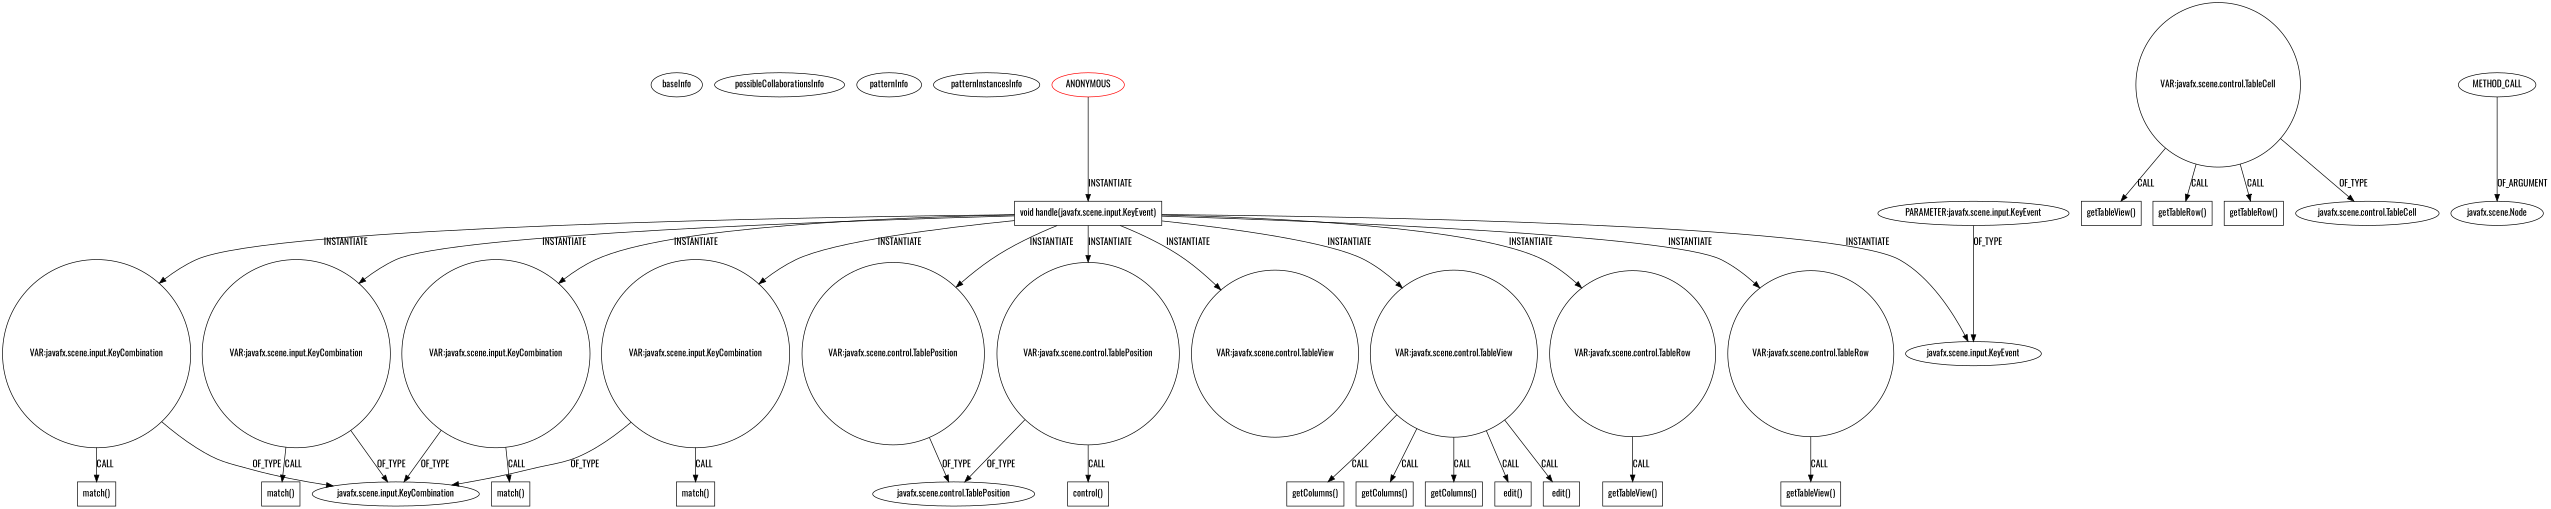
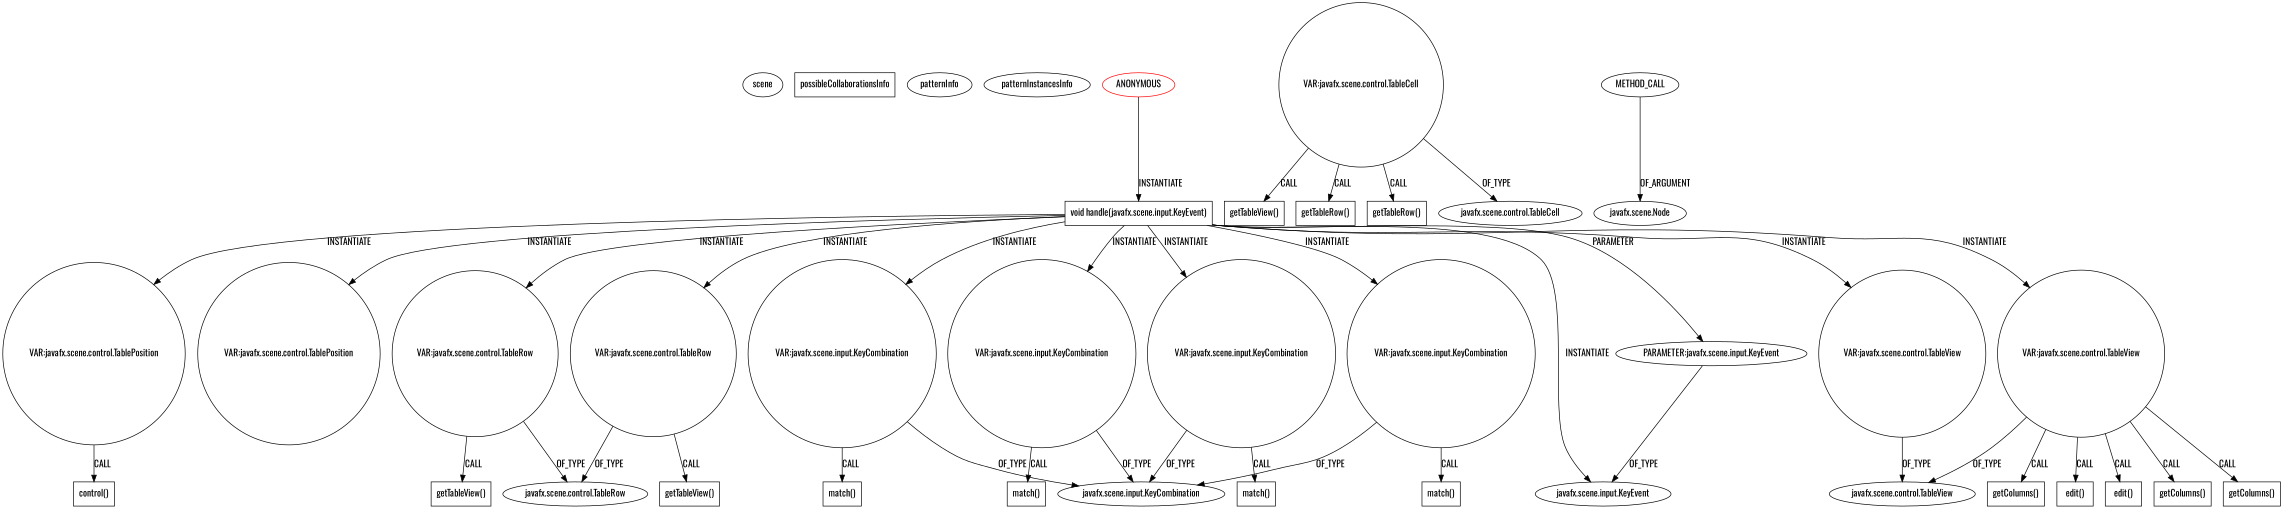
(677, 85) -> (763, 85)
(780, 85) -> (845, 85)
none -> (1474, 227)
none -> (575, 494)
(954, 494) -> none
none -> (1902, 494)
